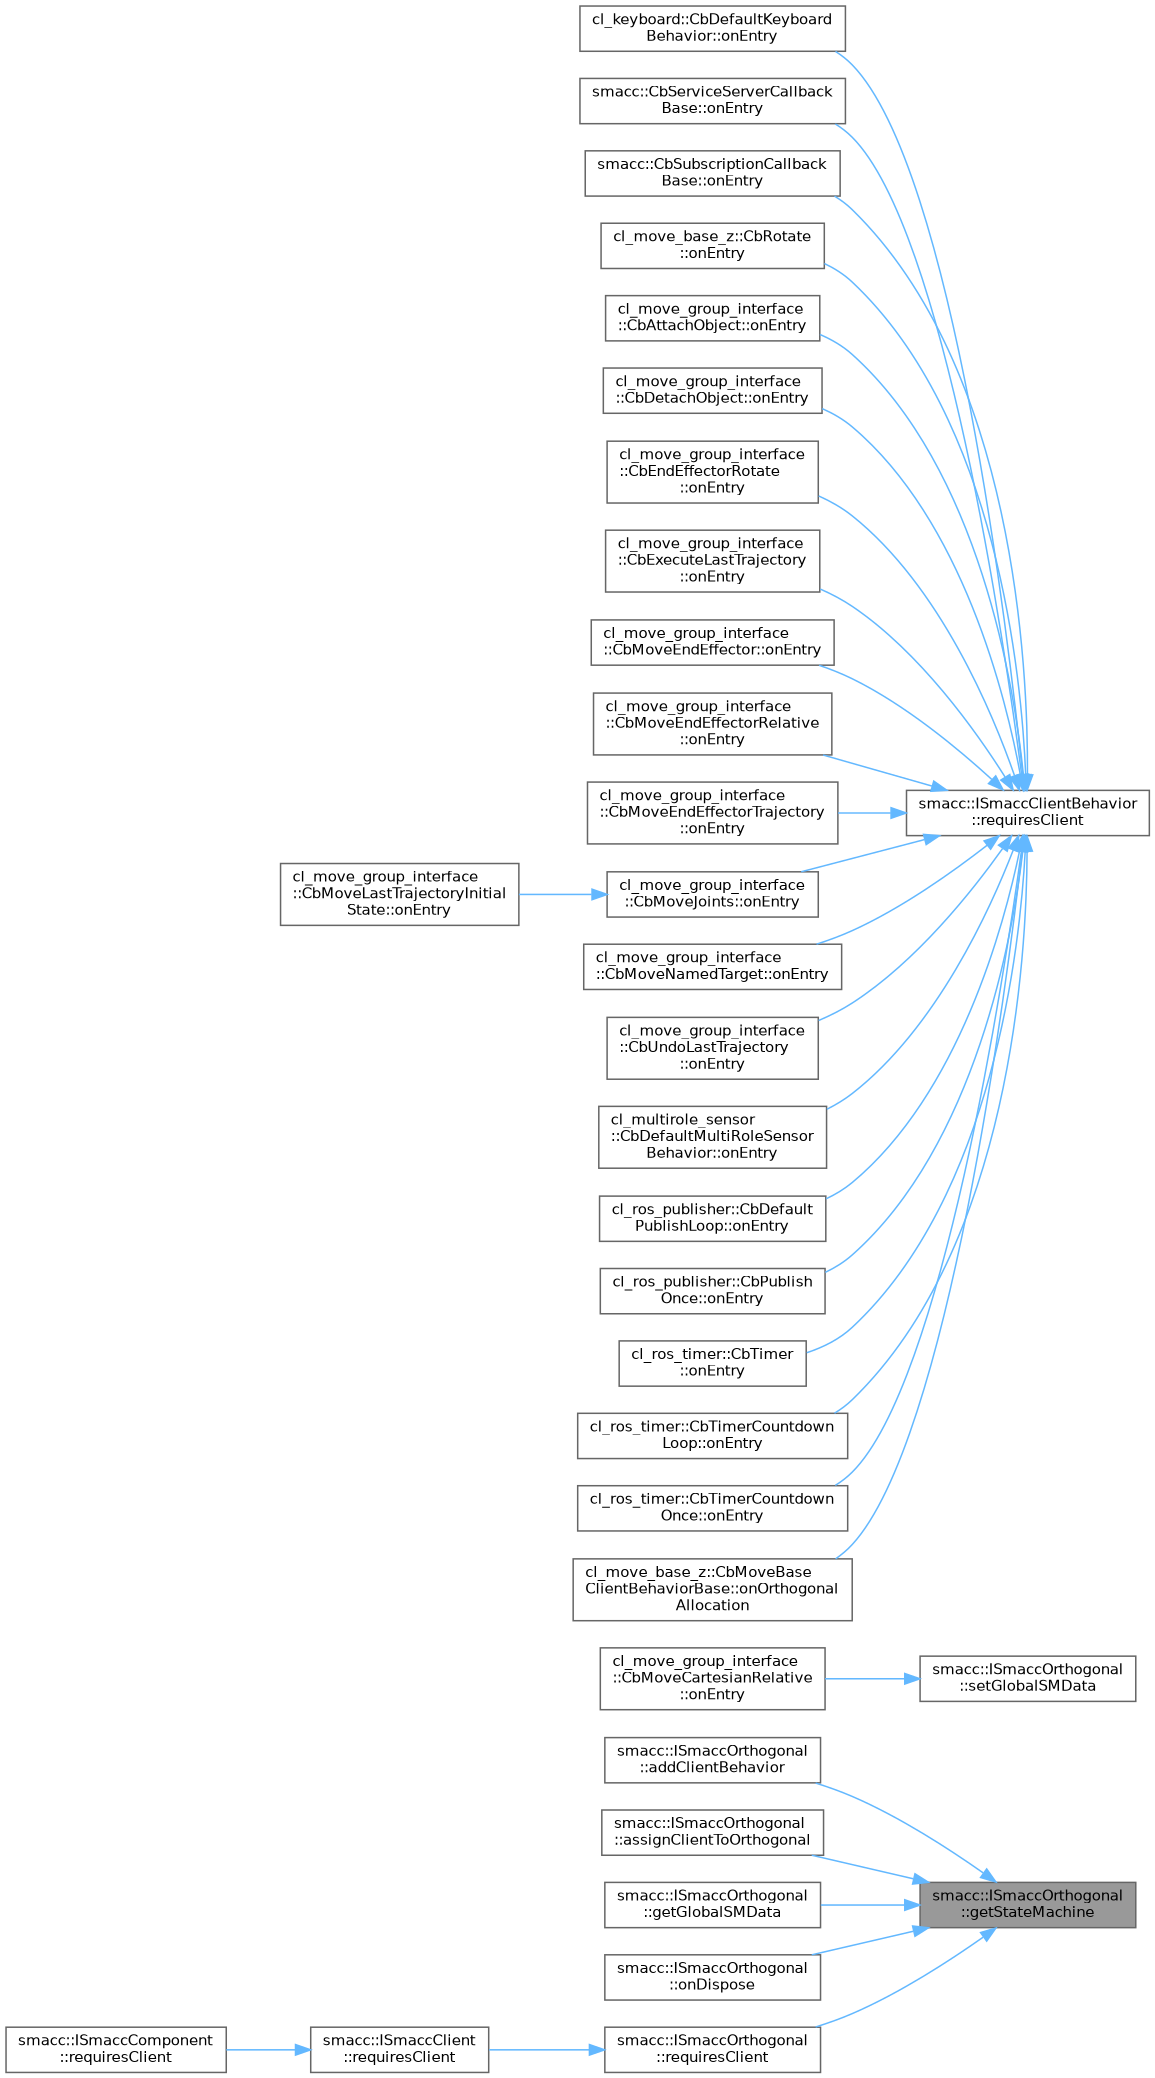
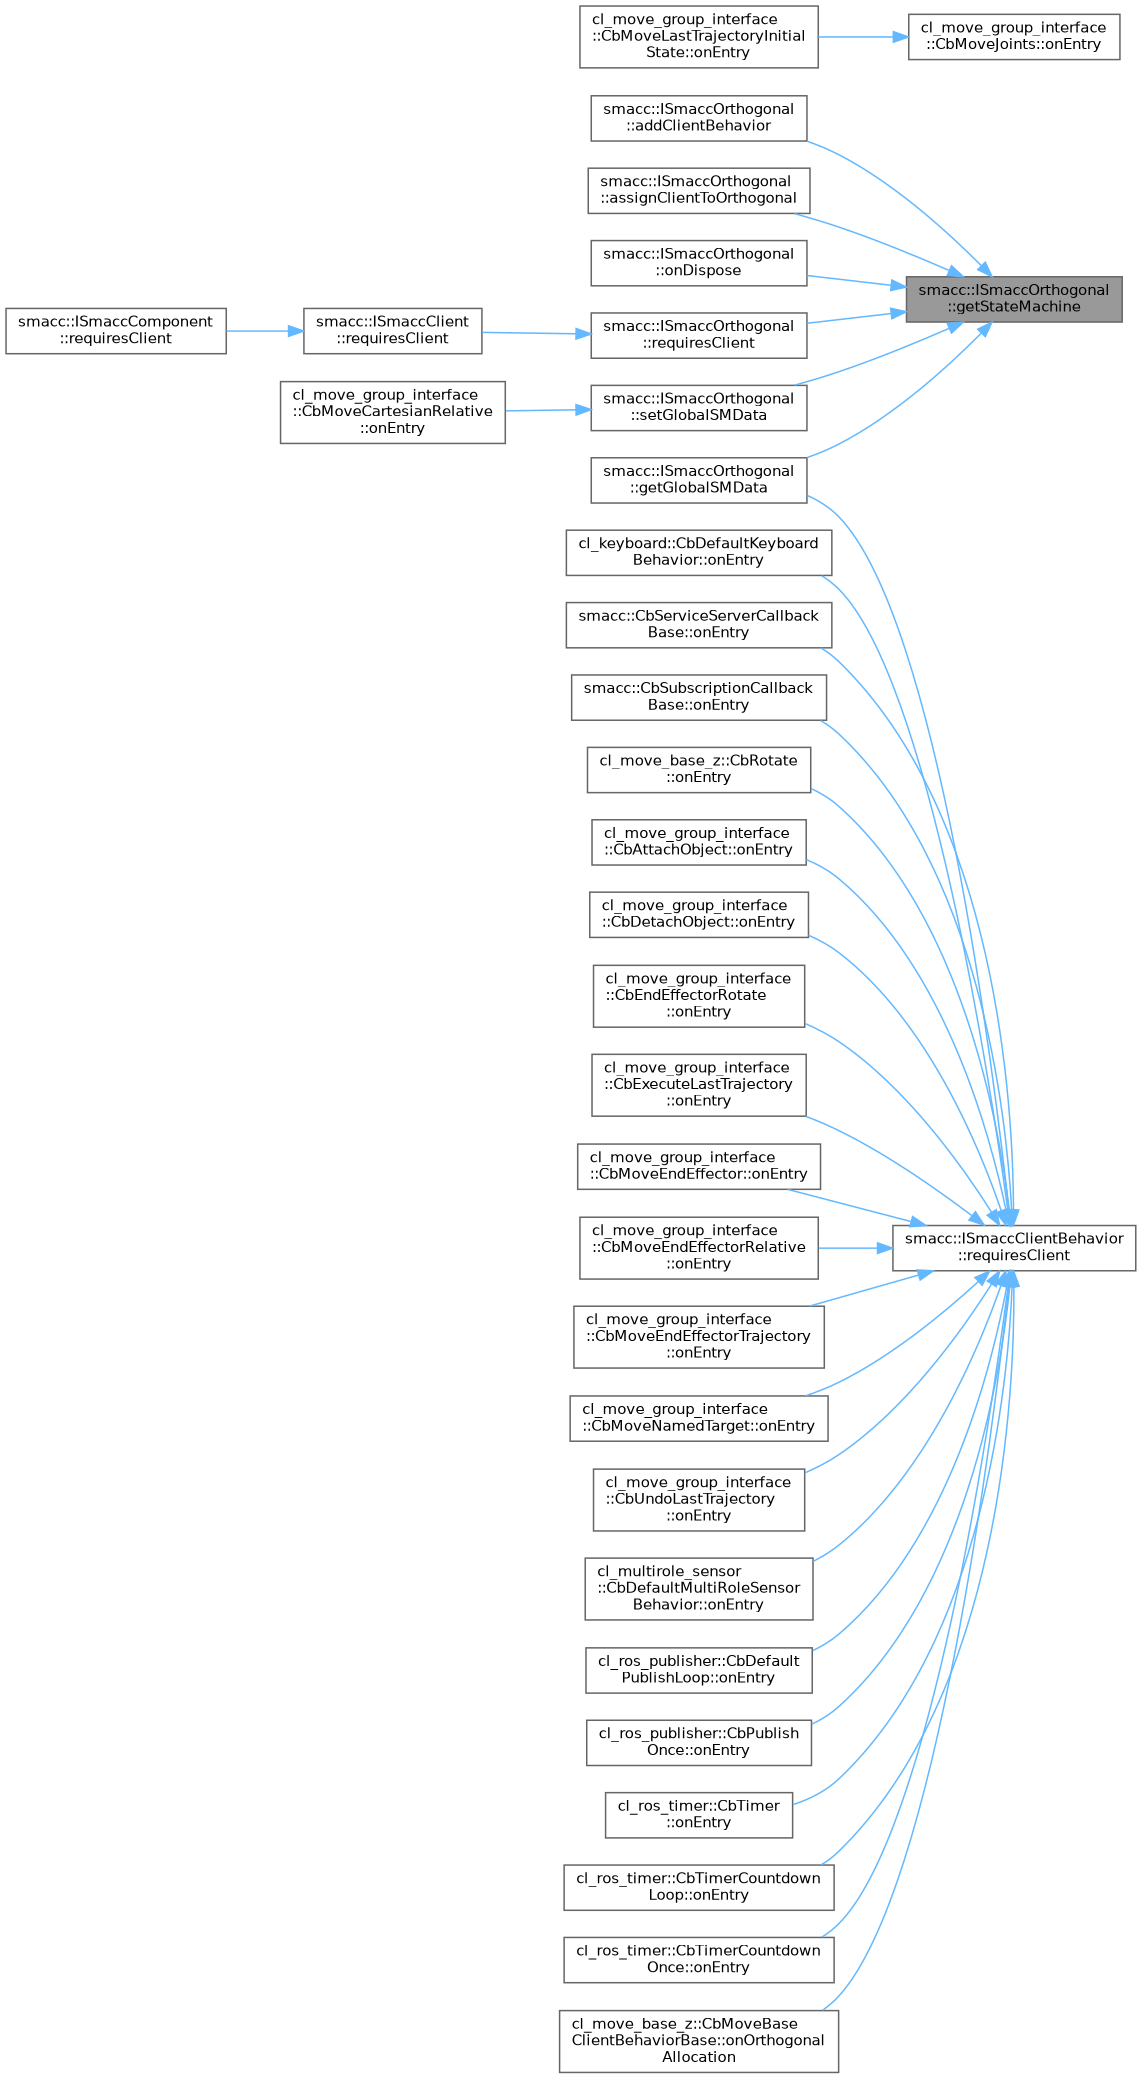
none -> (873, 359)
(863, 856) -> (944, 798)
